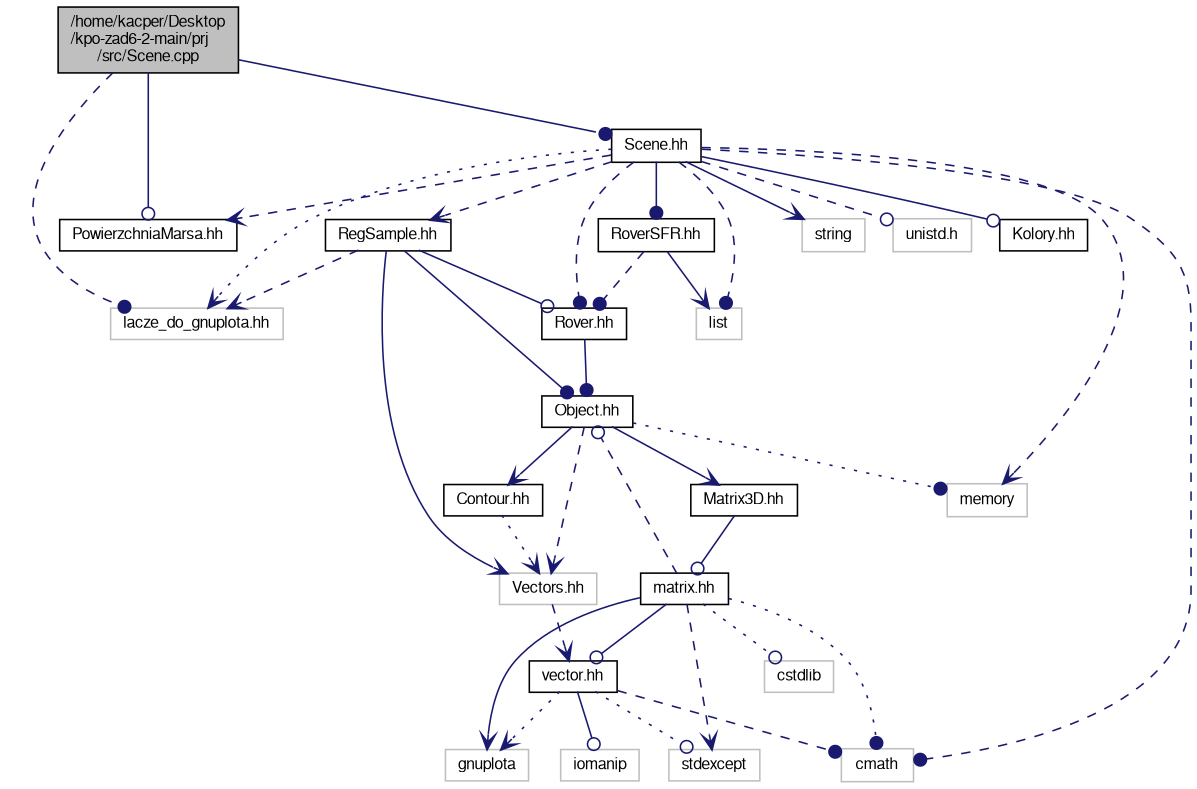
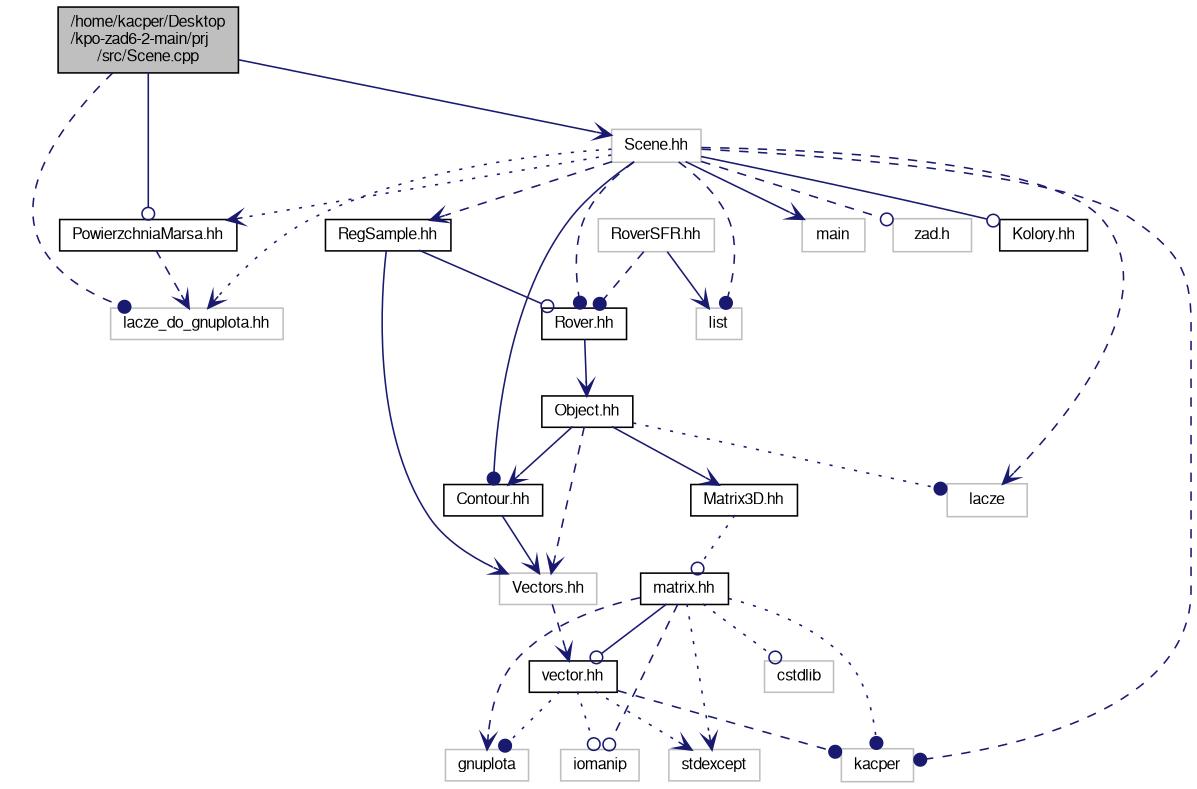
(417, 96) -> (417, 96)
(656, 146) -> (656, 146)
(656, 184) -> (524, 307)
(436, 185) -> (436, 185)
(656, 235) -> (656, 235)
(834, 235) -> (834, 235)
(932, 235) -> (932, 235)
(300, 276) -> (169, 273)
(483, 319) -> none
(586, 361) -> (586, 361)
(987, 500) -> (987, 500)
(639, 506) -> (645, 671)
(516, 538) -> (516, 538)
(718, 539) -> (718, 539)
(539, 640) -> (539, 640)
(698, 669) -> (698, 669)
(585, 715) -> (585, 715)
(535, 716) -> (535, 716)
(638, 717) -> (638, 717)
(877, 765) -> (877, 765)
